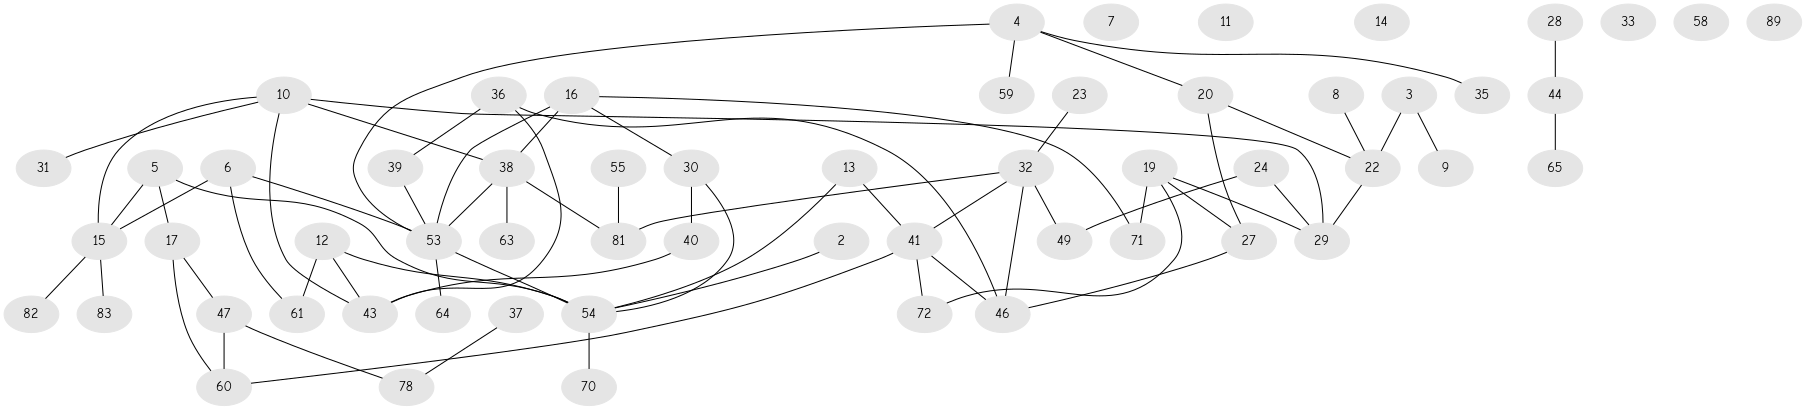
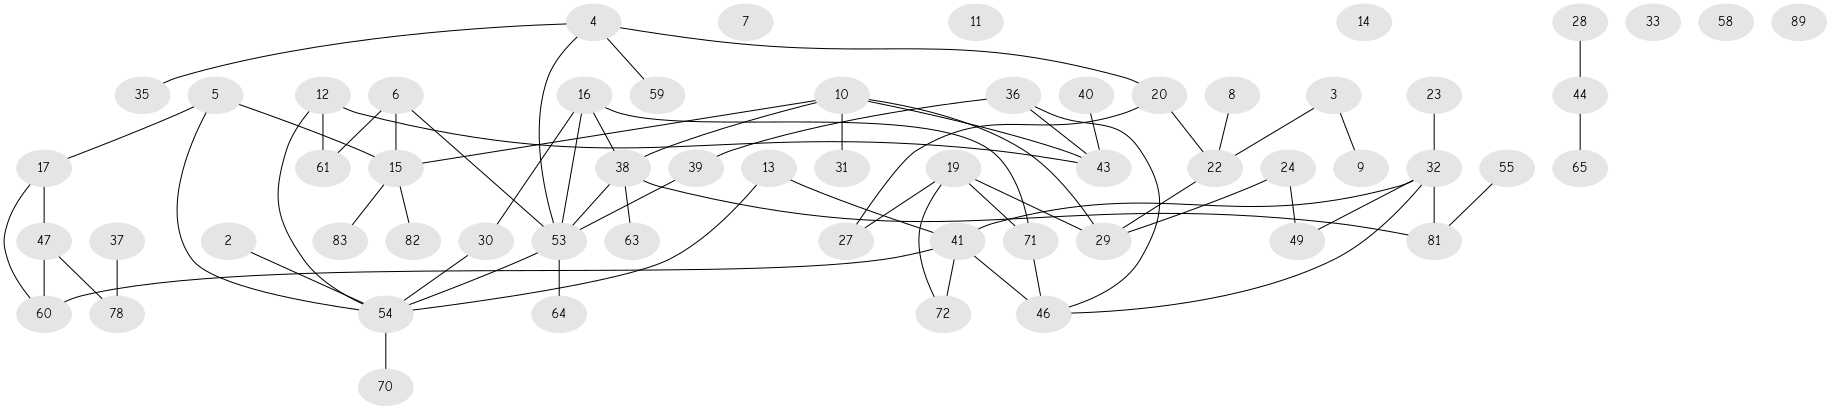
(691, 205) -> none
(1129, 283) -> (1037, 278)
